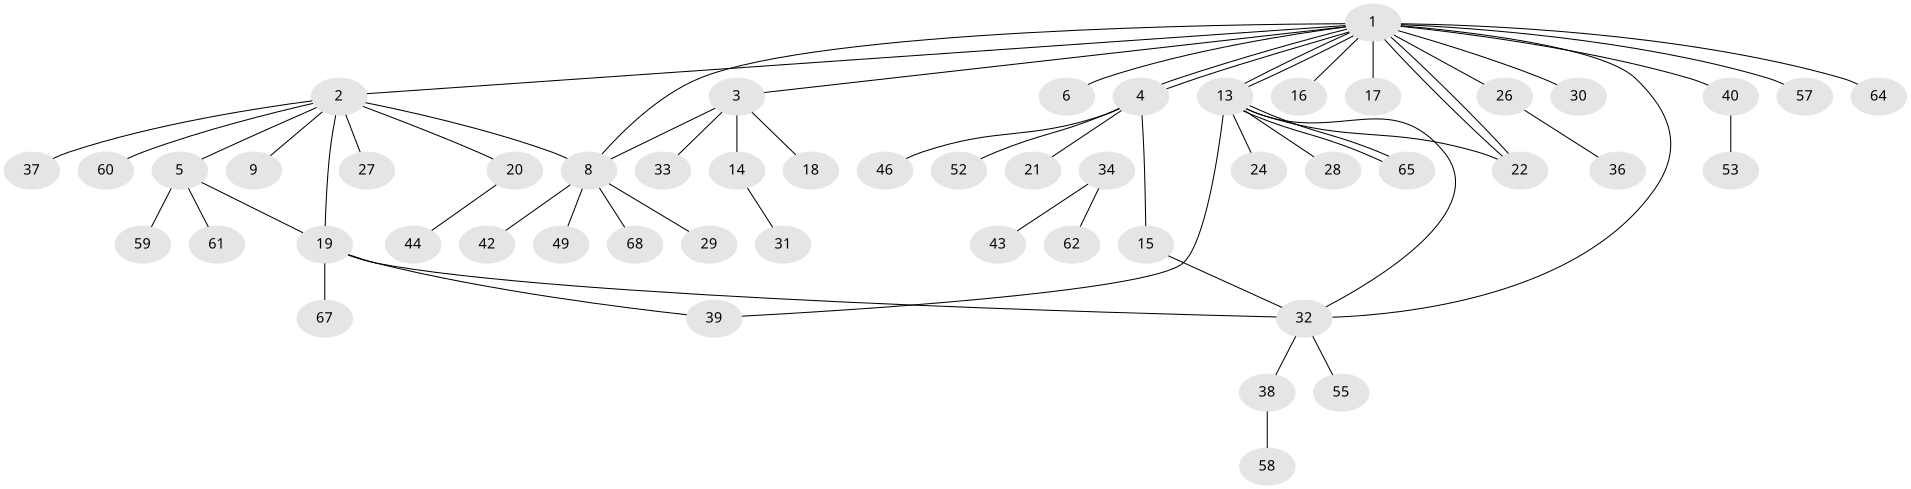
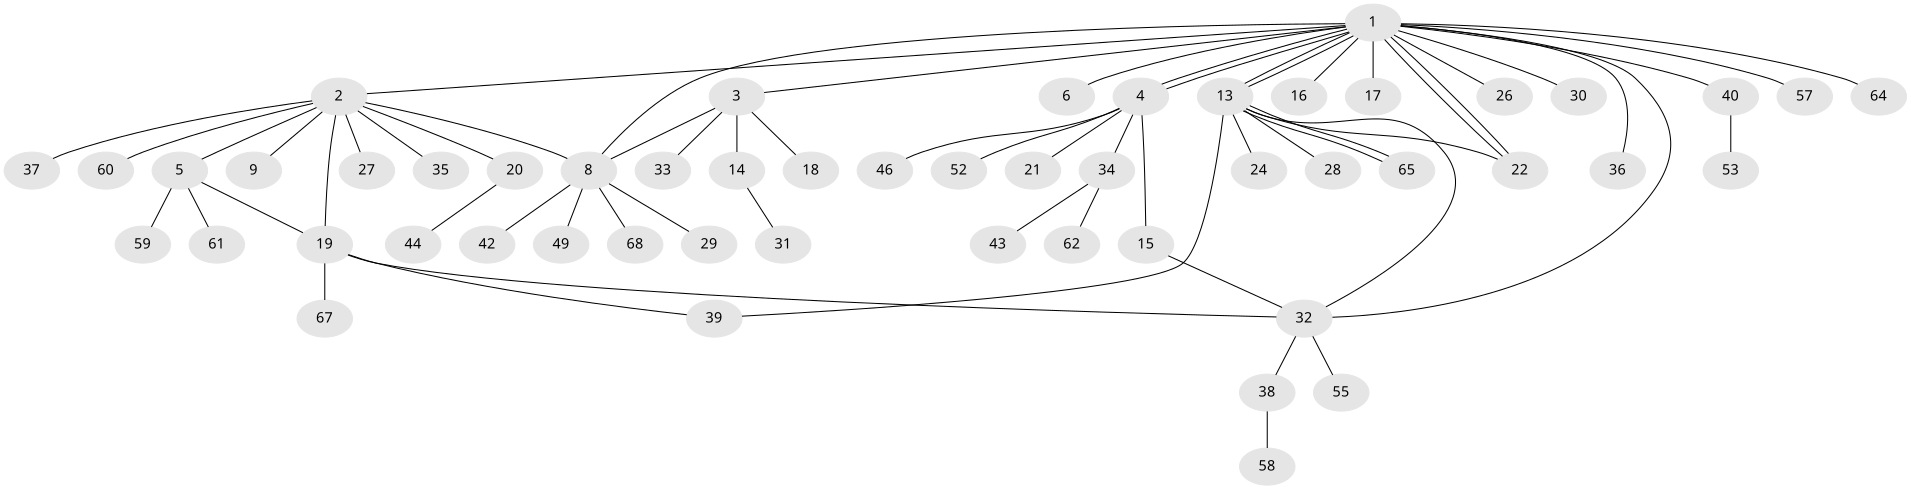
none -> (1124, 134)
(1561, 134) -> (1605, 70)
none -> (441, 171)
